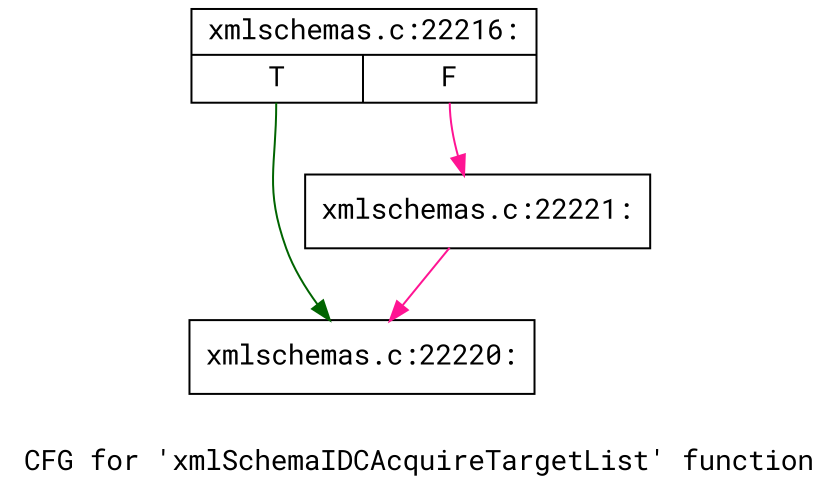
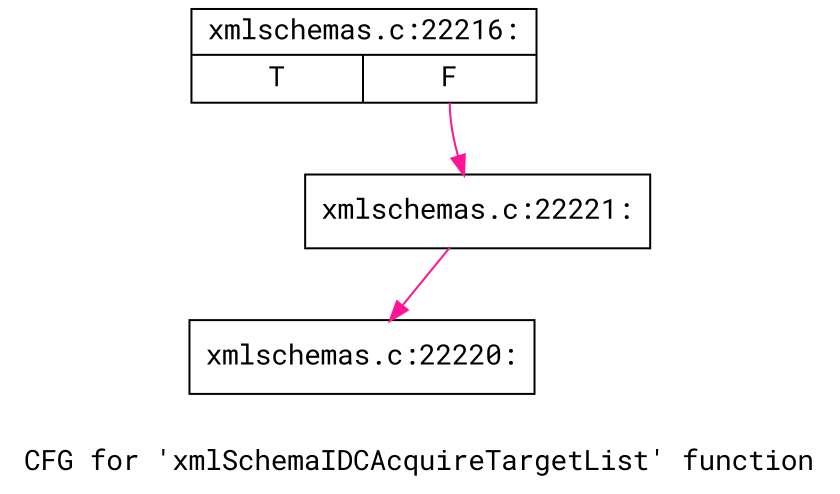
(275, 208) -> none
